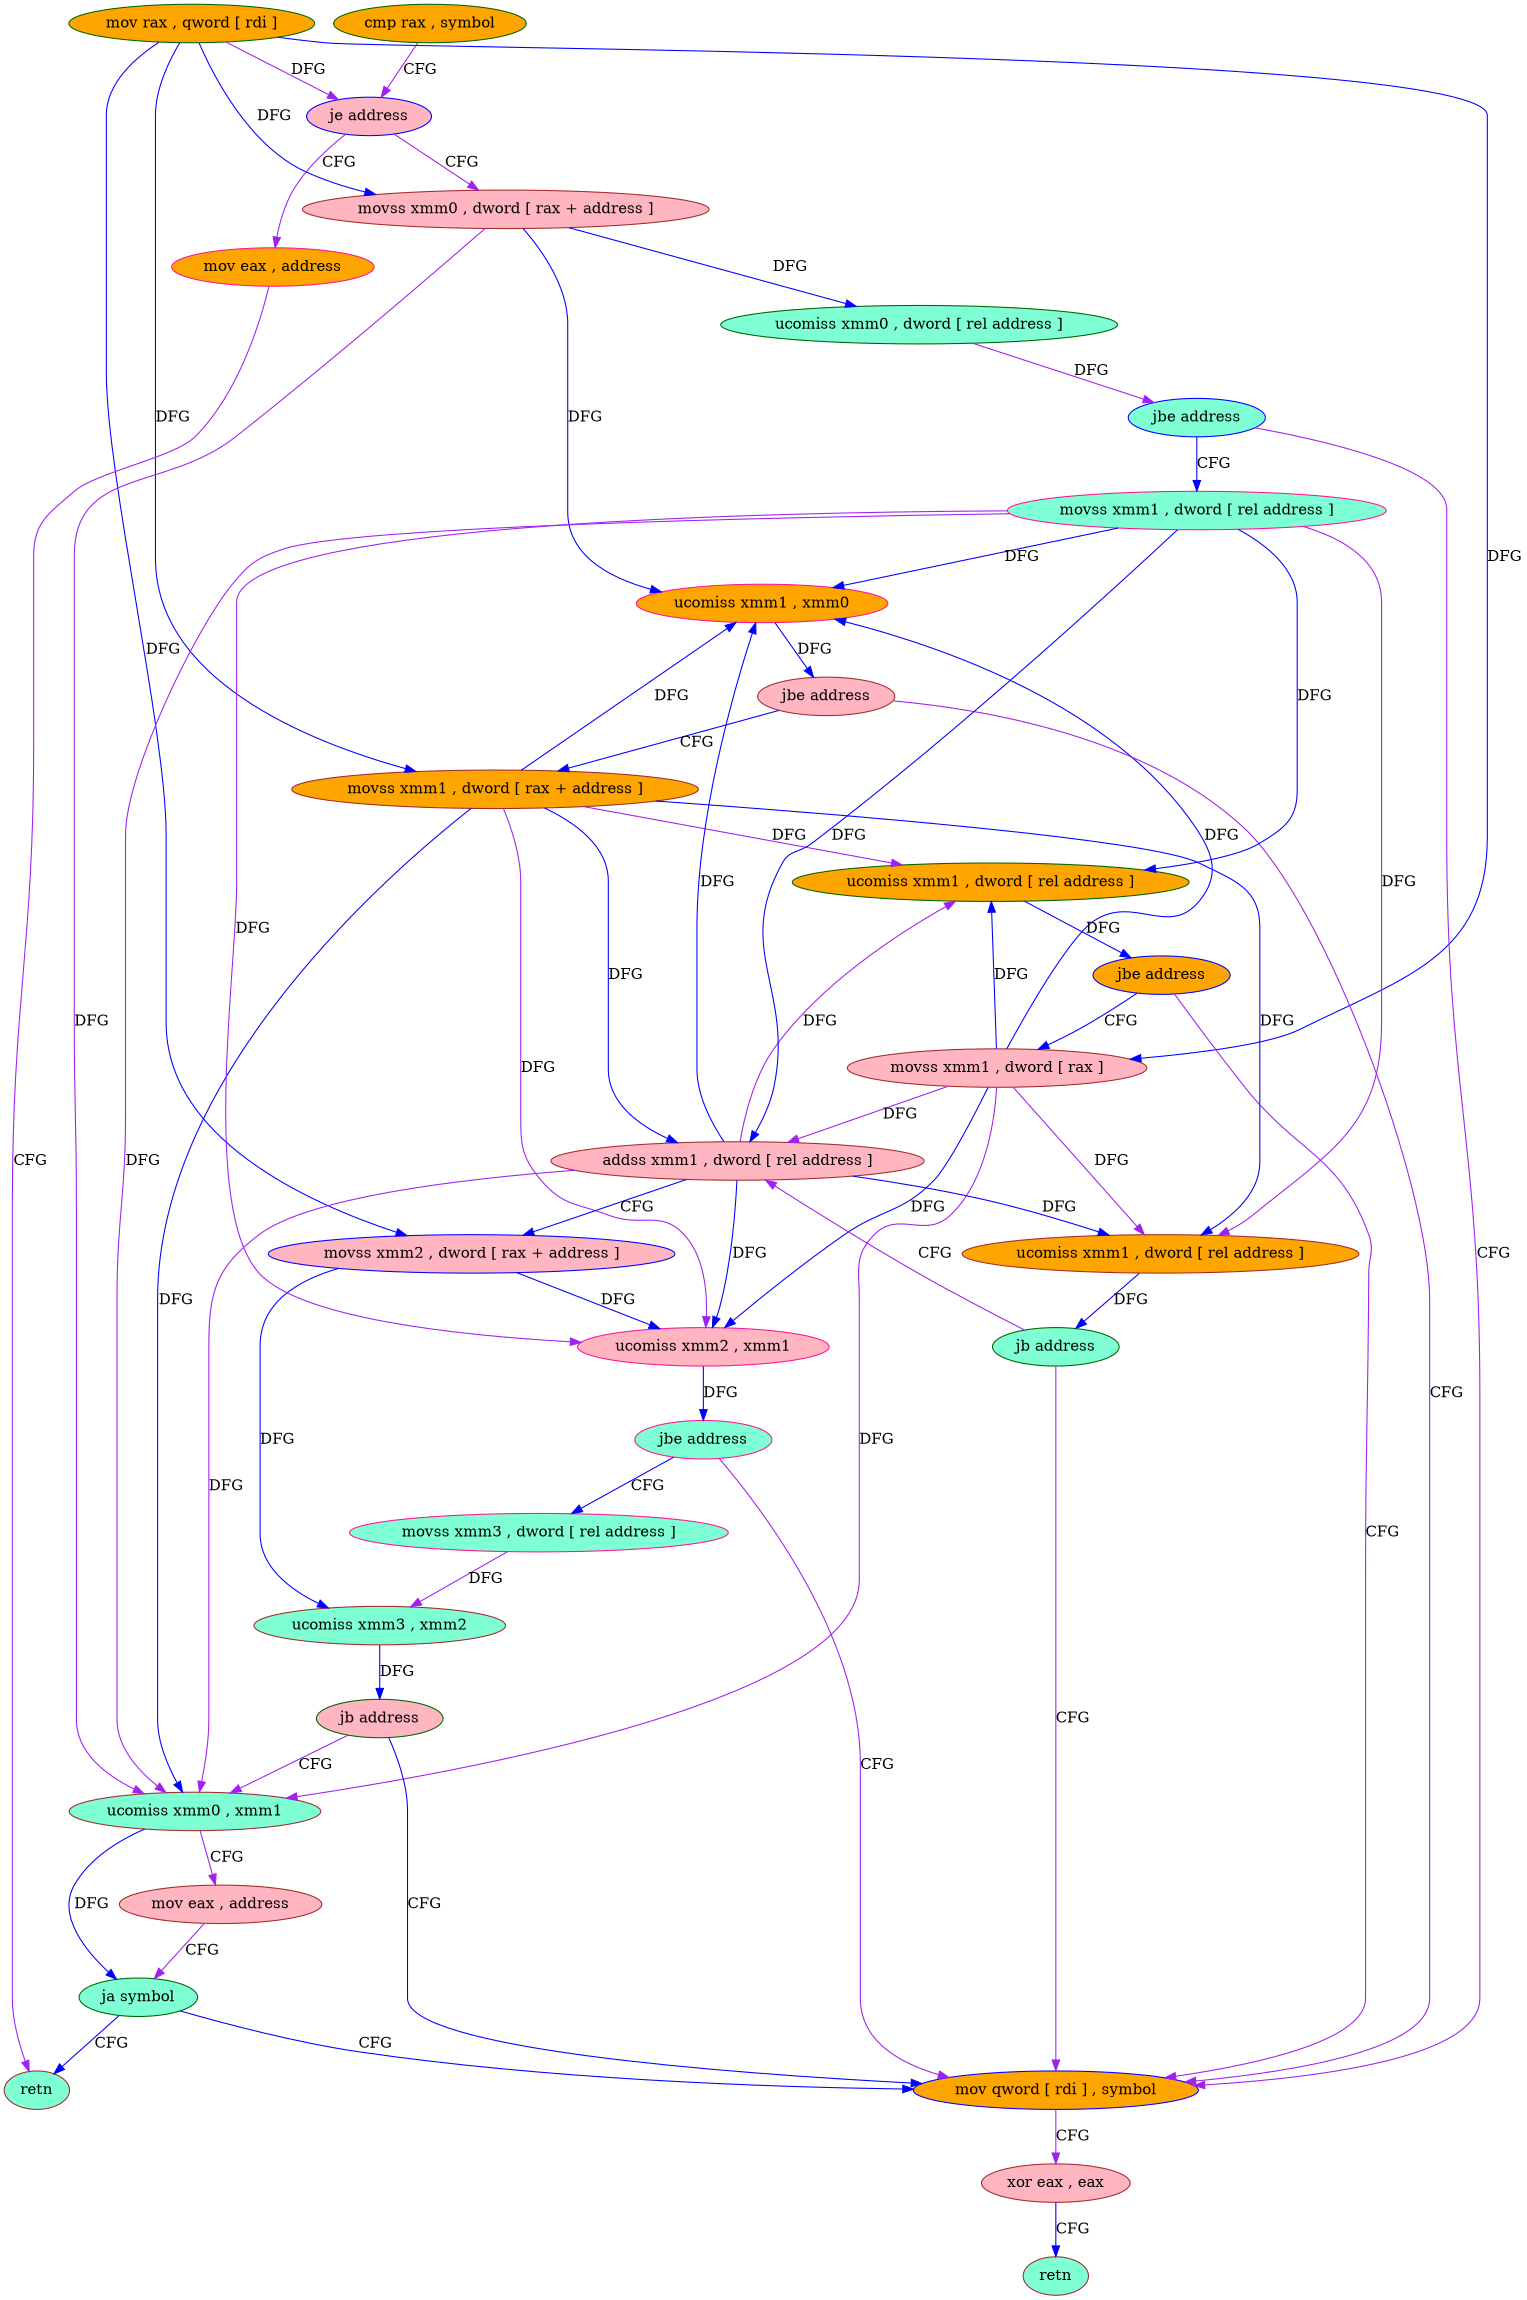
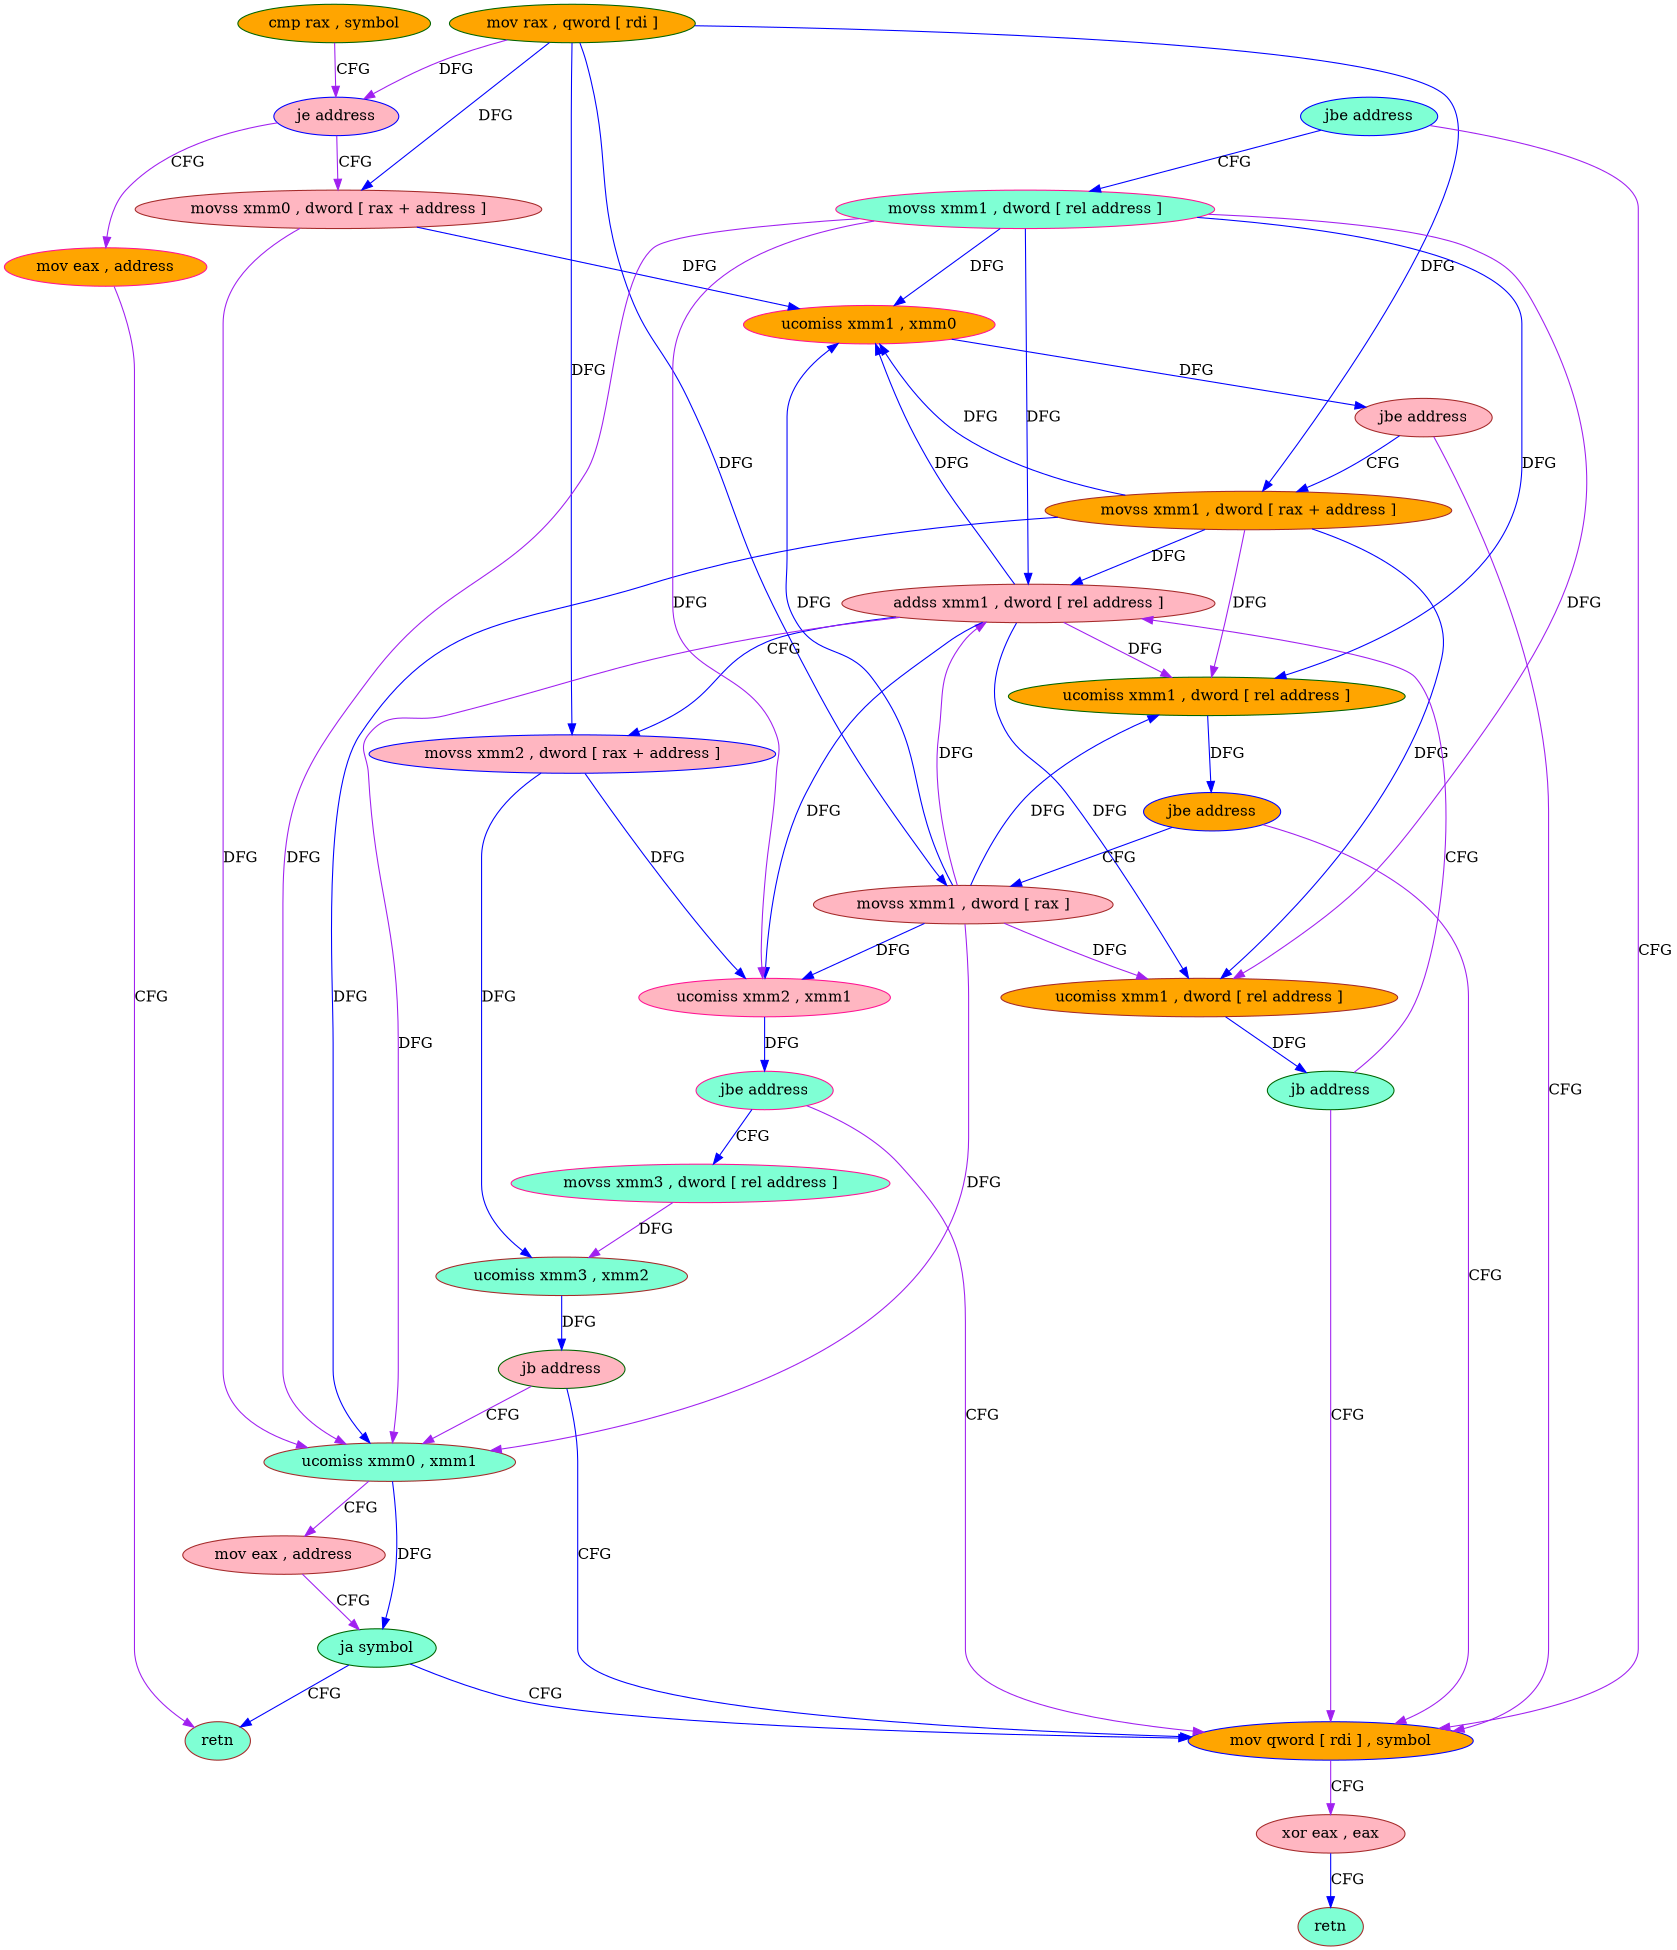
(919, 325) -> none
(521, 1118) -> none
